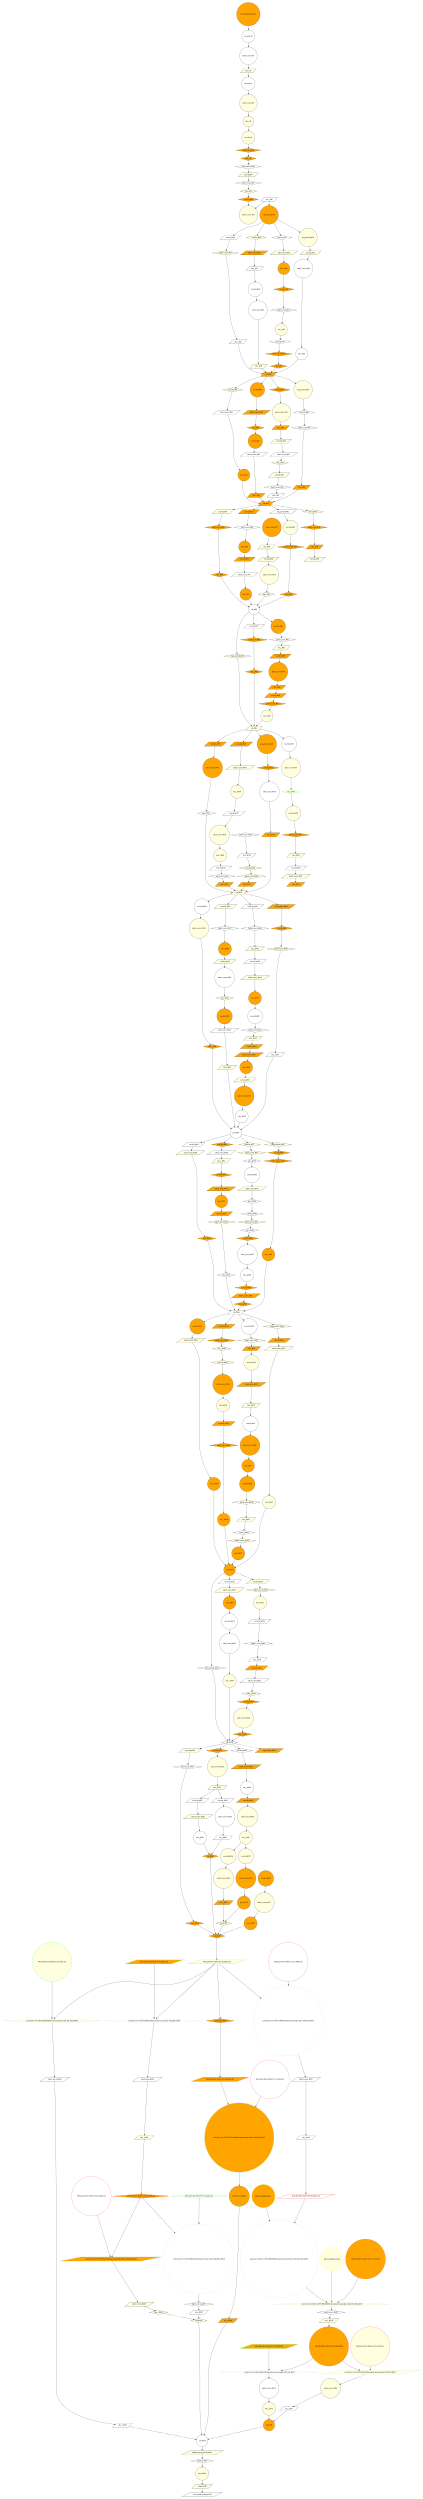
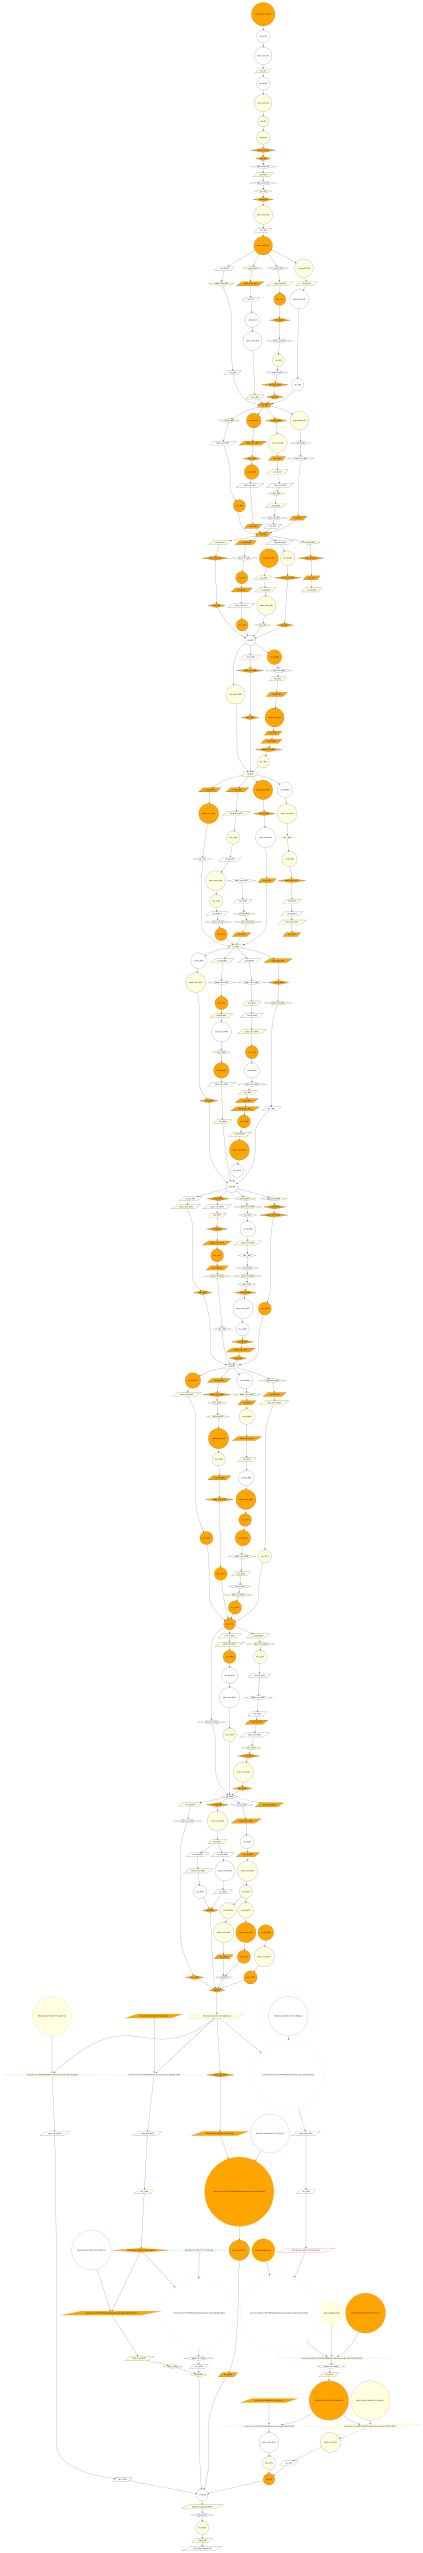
(261, 204) -> (263, 226)
(237, 656) -> (235, 694)
(224, 884) -> (221, 934)
